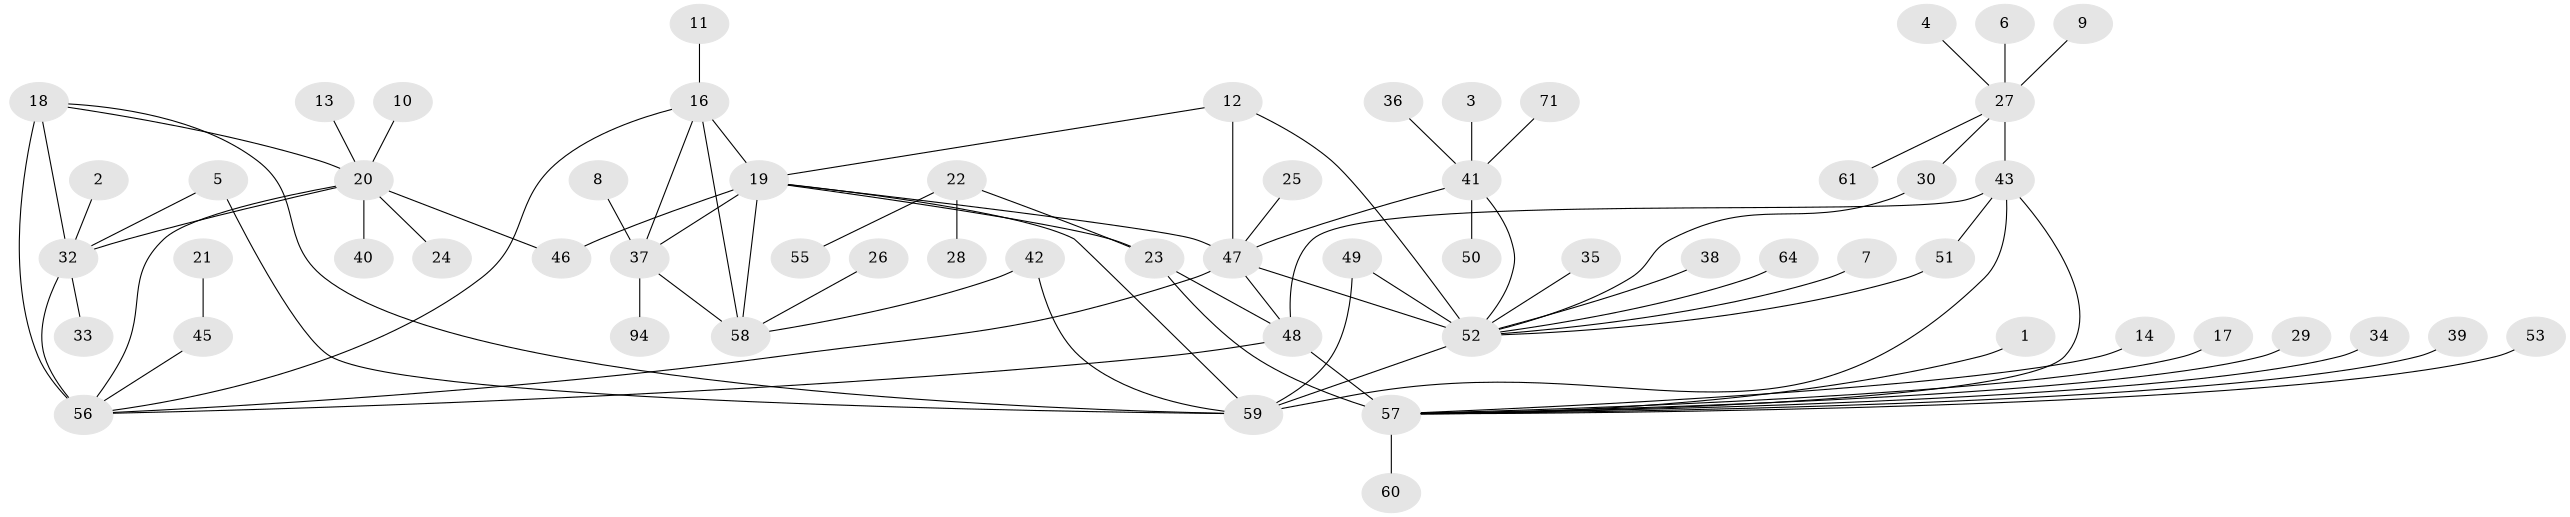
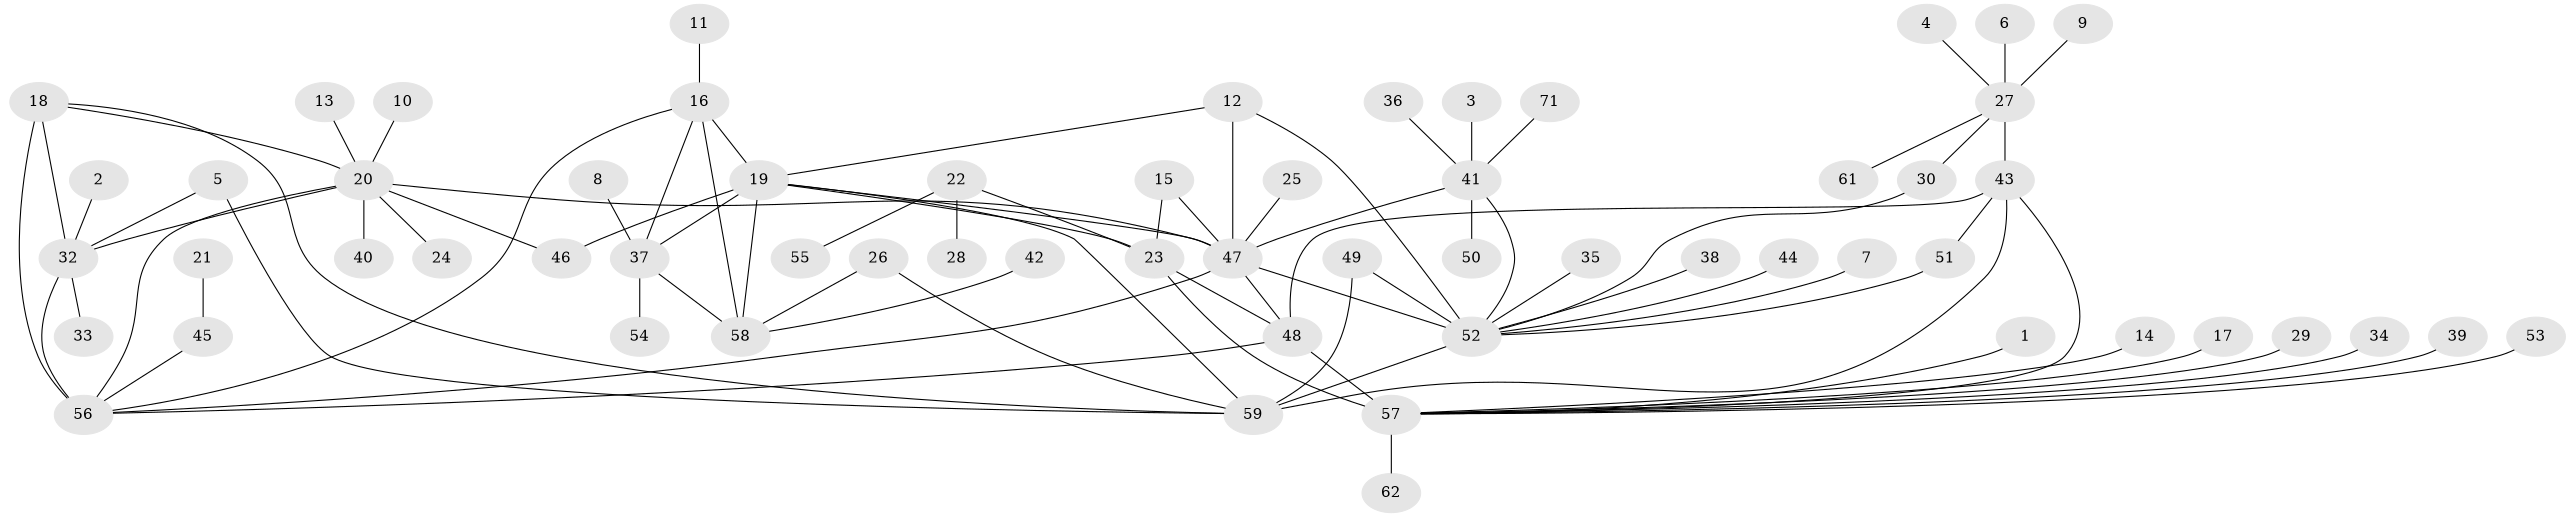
none -> (1164, 180)
none -> (804, 204)
(1789, 258) -> (1789, 258)
(640, 337) -> (640, 337)
(1107, 376) -> (1055, 358)
(1391, 493) -> (1391, 493)
